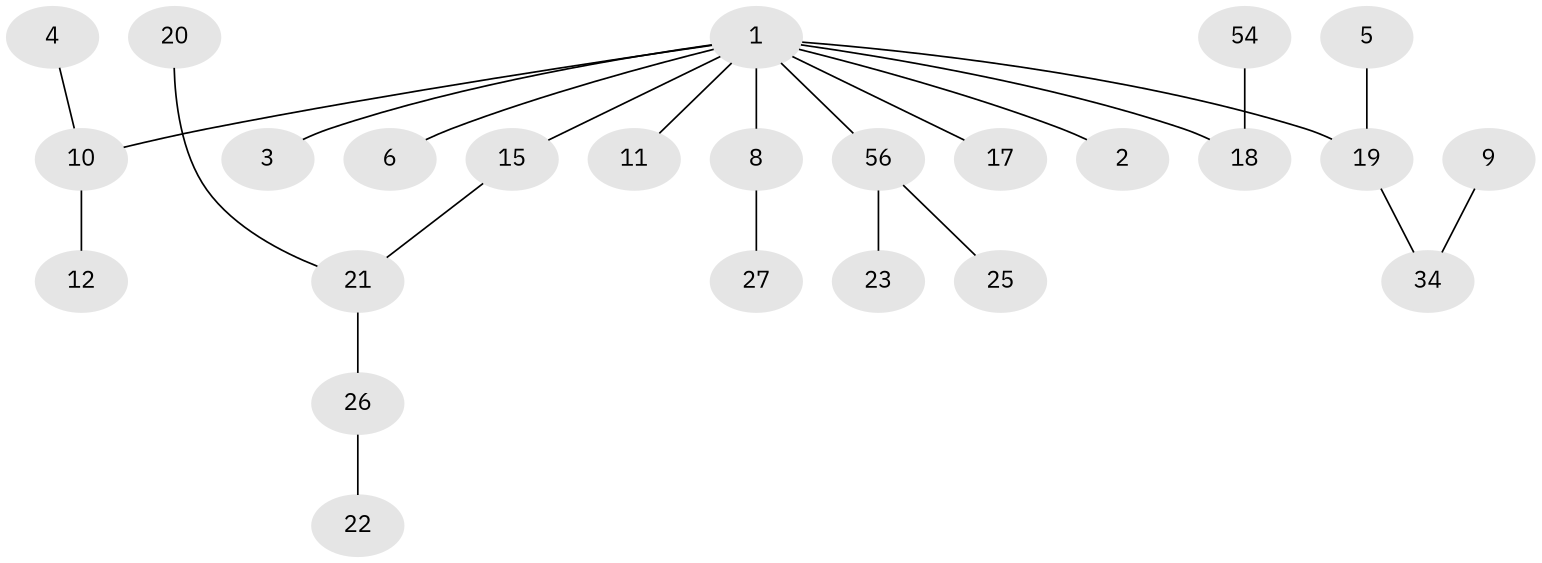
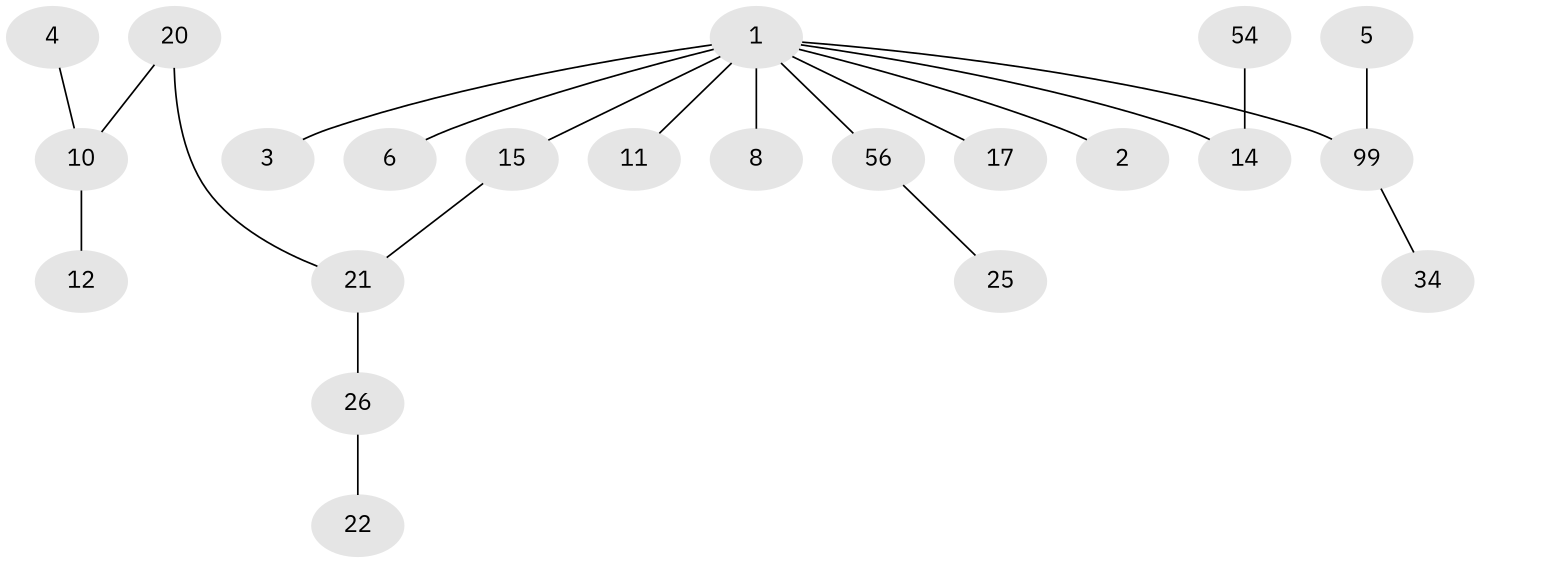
(417, 91) -> (128, 98)
(1245, 159) -> (1245, 159)
(1367, 159) -> (1367, 159)
(1489, 159) -> none
(756, 282) -> none
(878, 282) -> none
